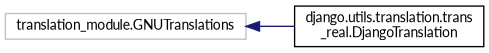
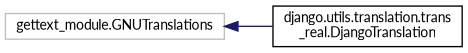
(126, 26) -> (115, 26)
